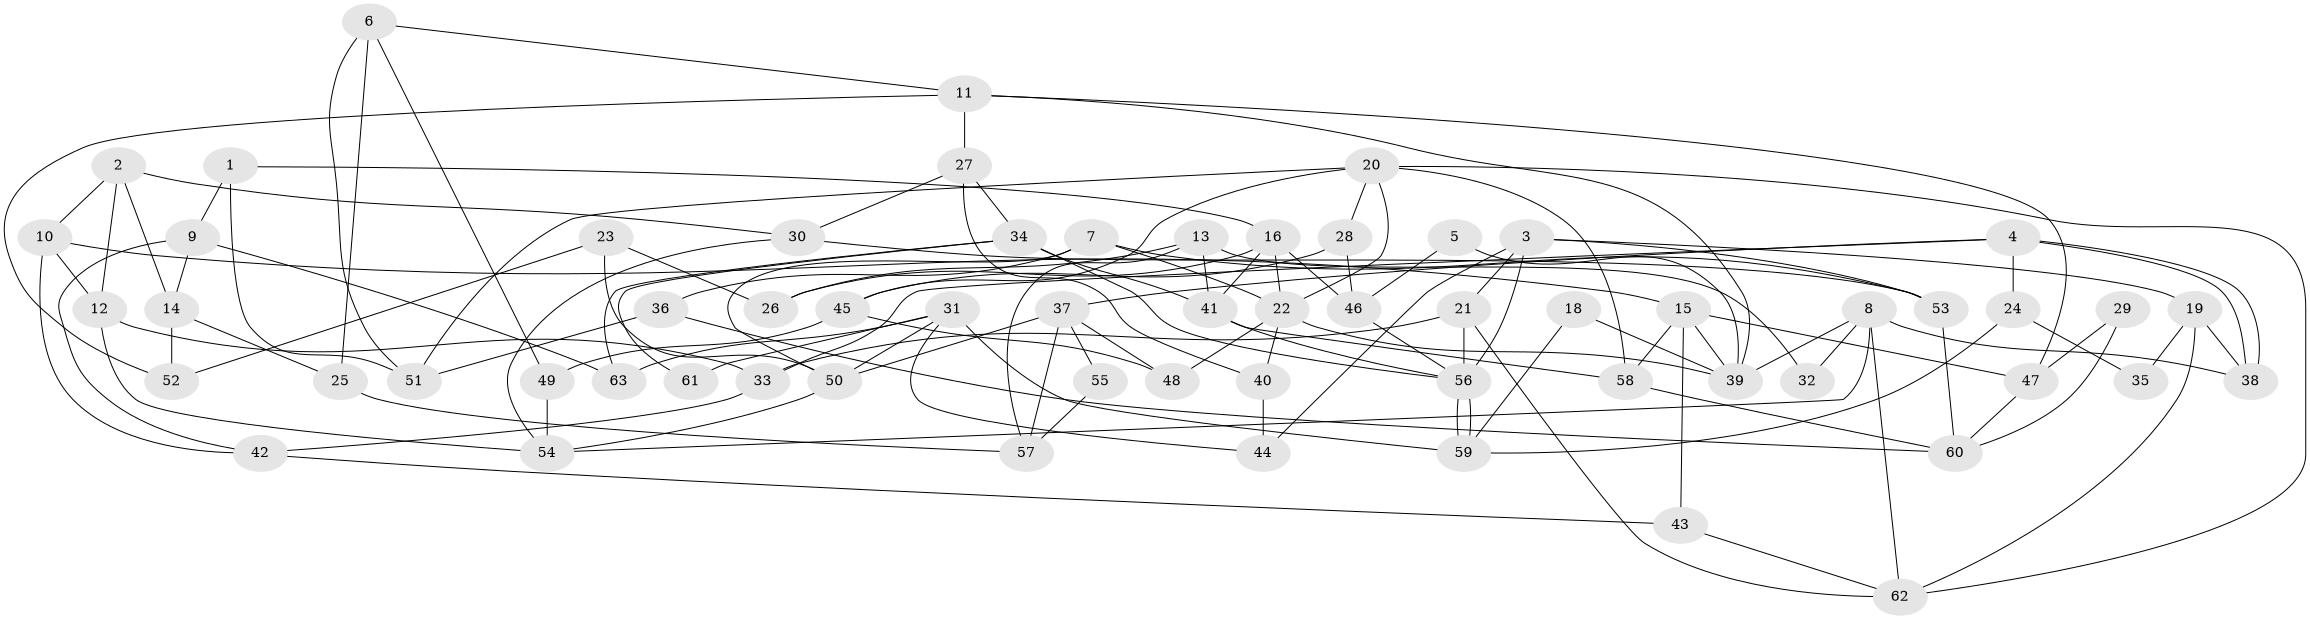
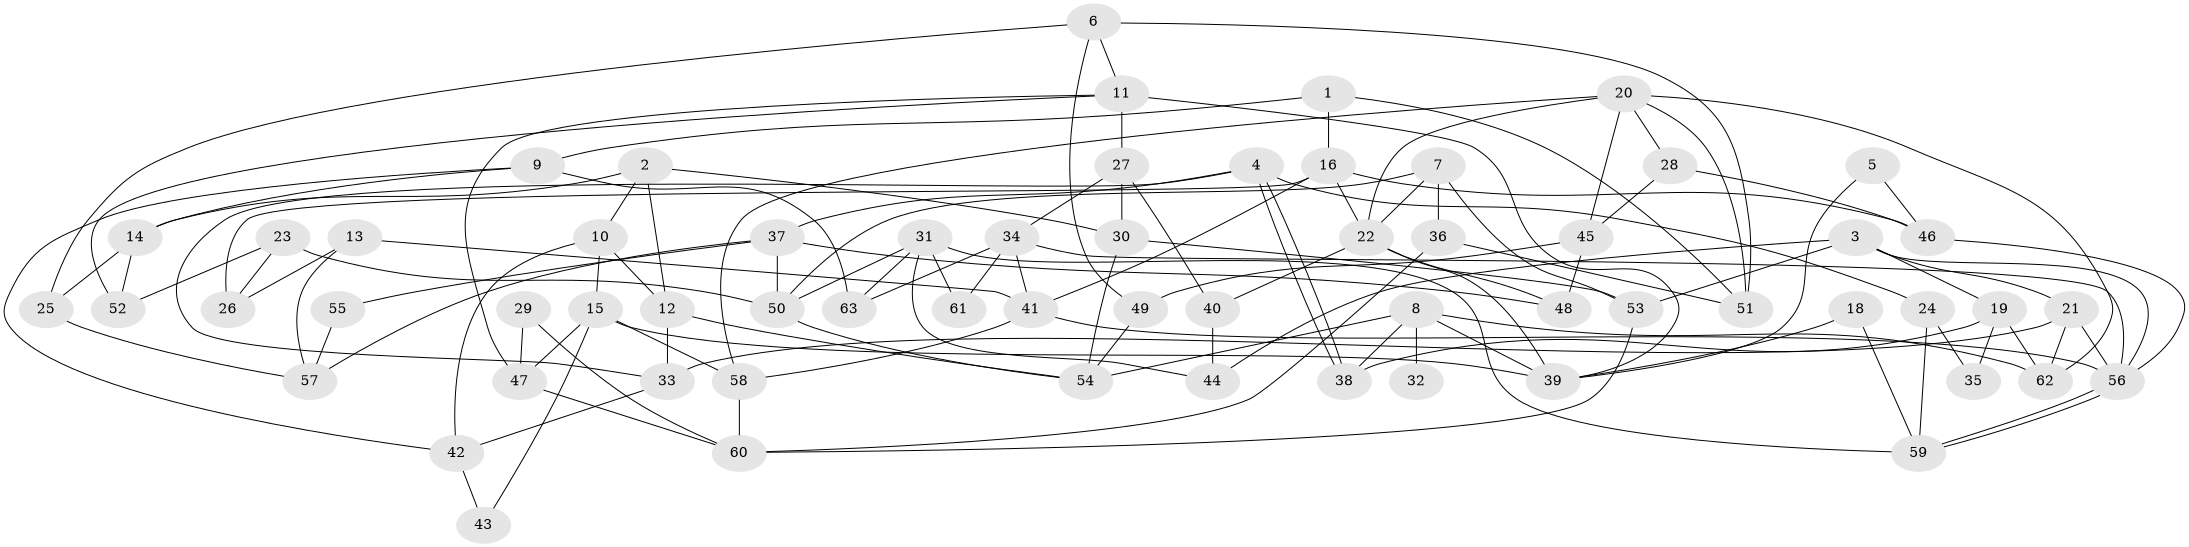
(1586, 269) -> none
(1790, 561) -> none
